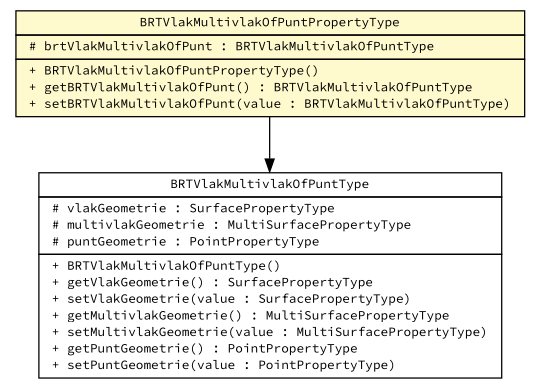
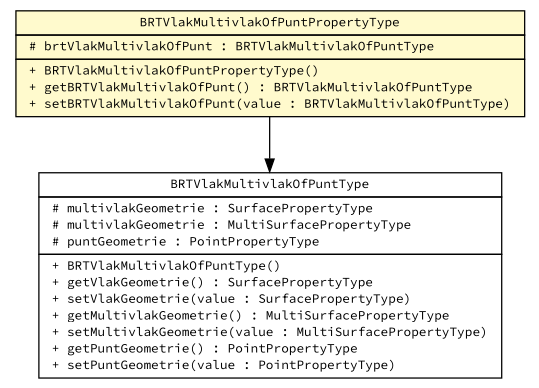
(194, 208) -> (213, 208)
